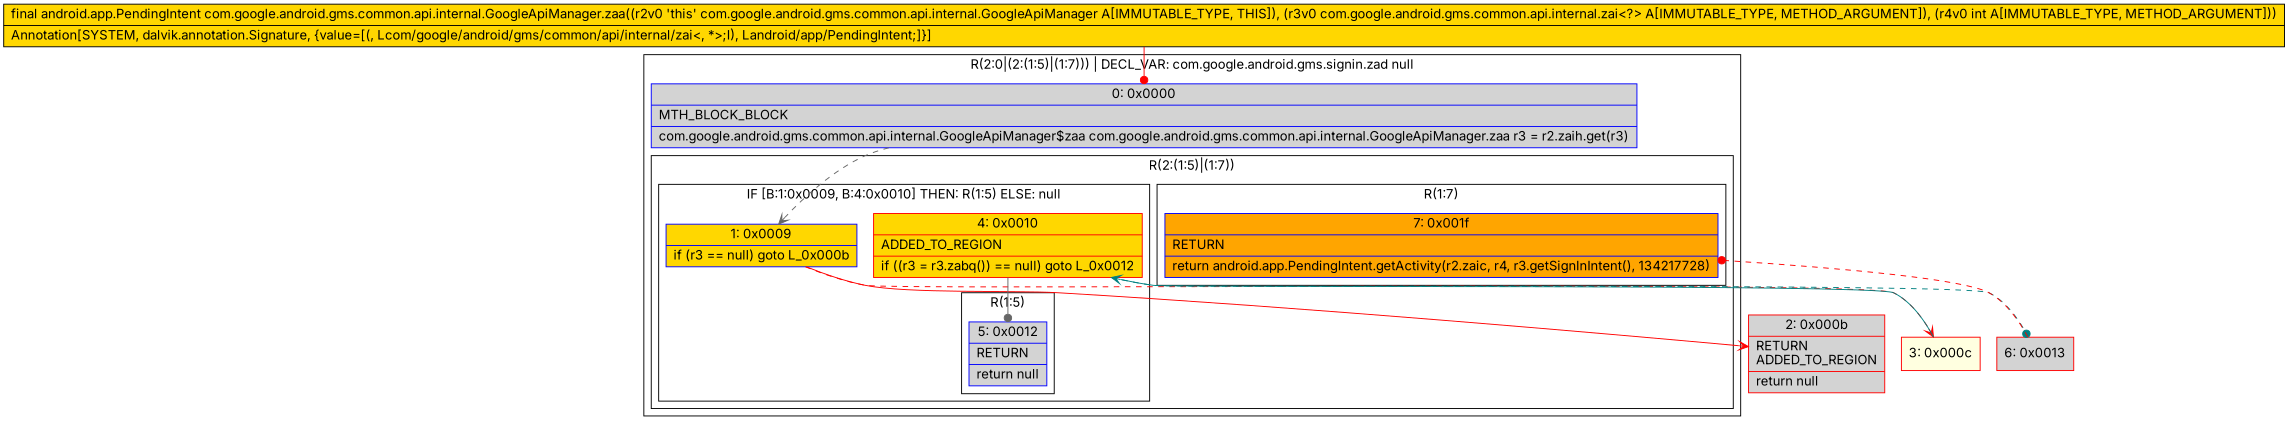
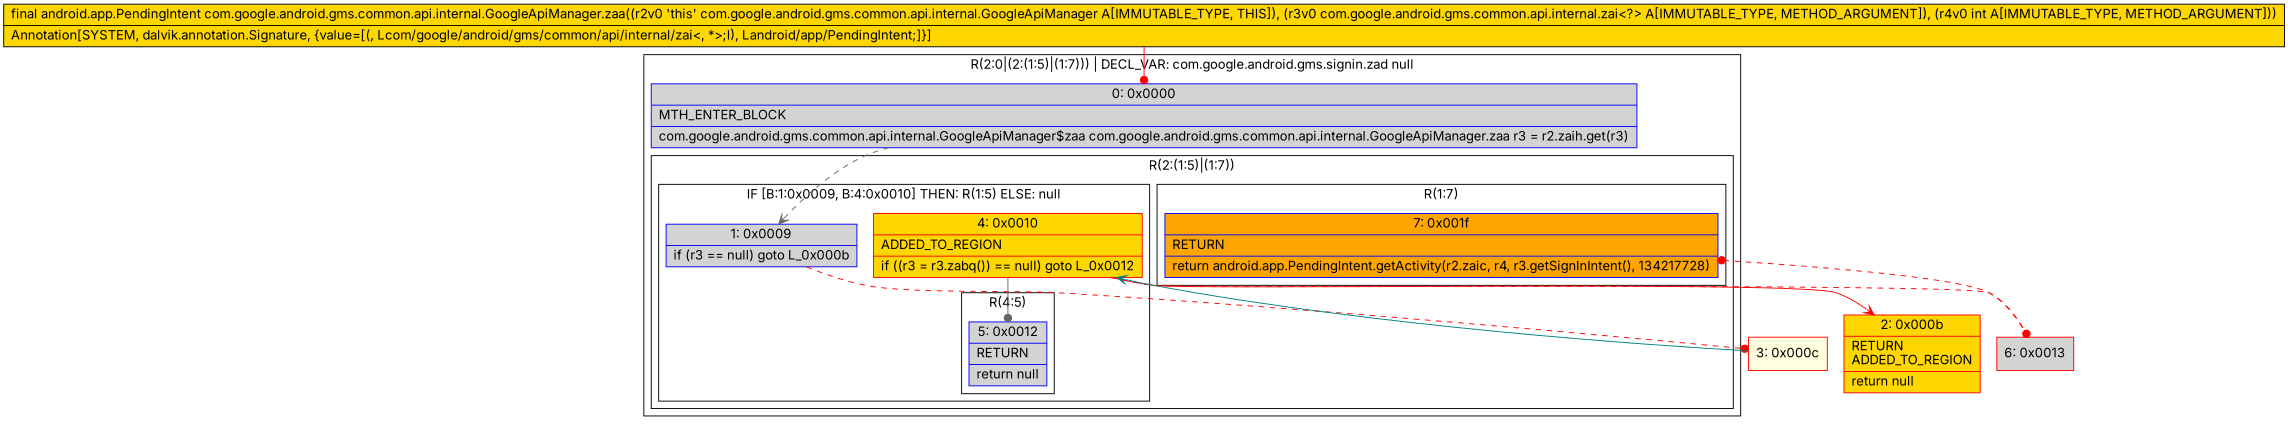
(724, 115) -> (723, 115)
(761, 245) -> (761, 245)
(1576, 286) -> (1576, 286)
(1117, 287) -> (1226, 304)
(1008, 303) -> (1008, 303)
(1272, 307) -> (1491, 286)
(1817, 354) -> (1912, 354)
